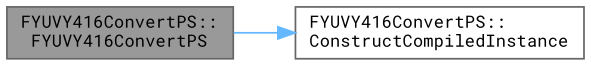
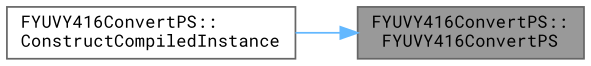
(256, 33) -> (318, 33)
